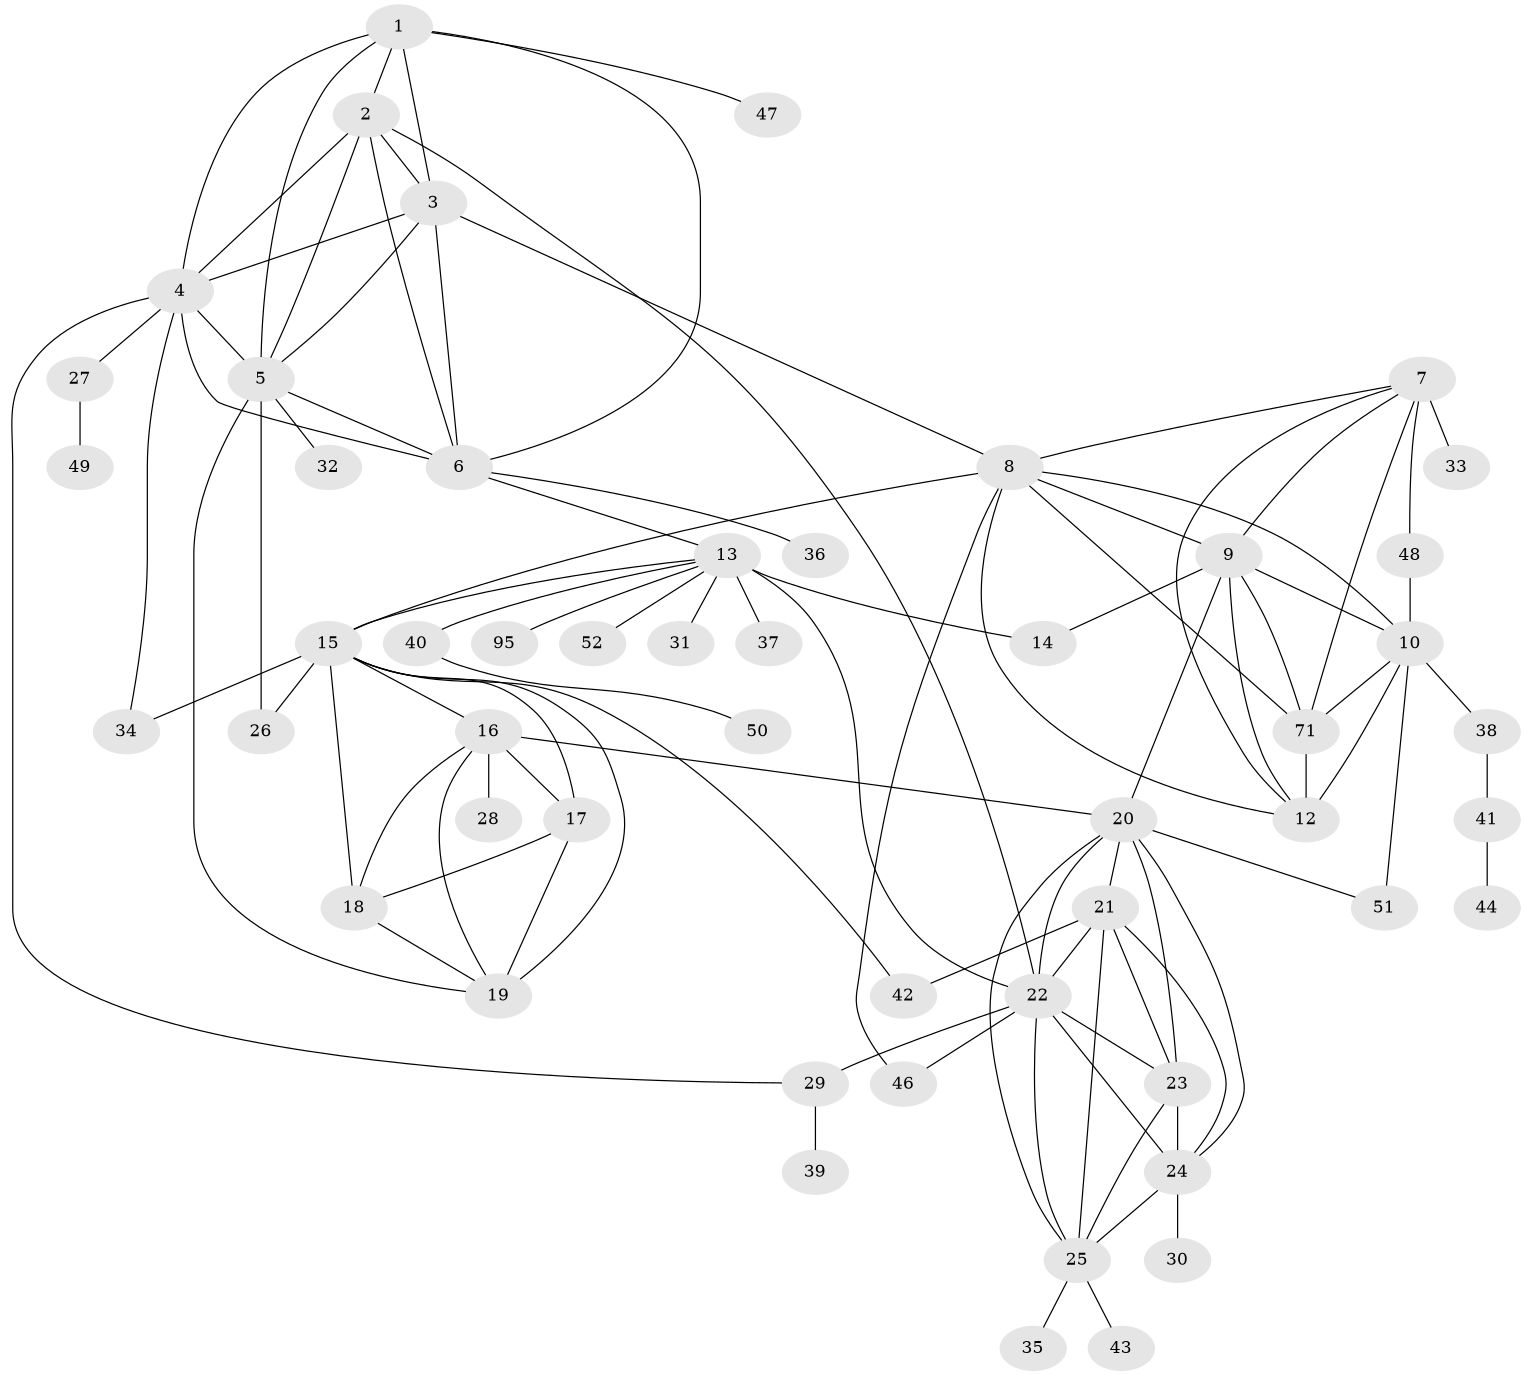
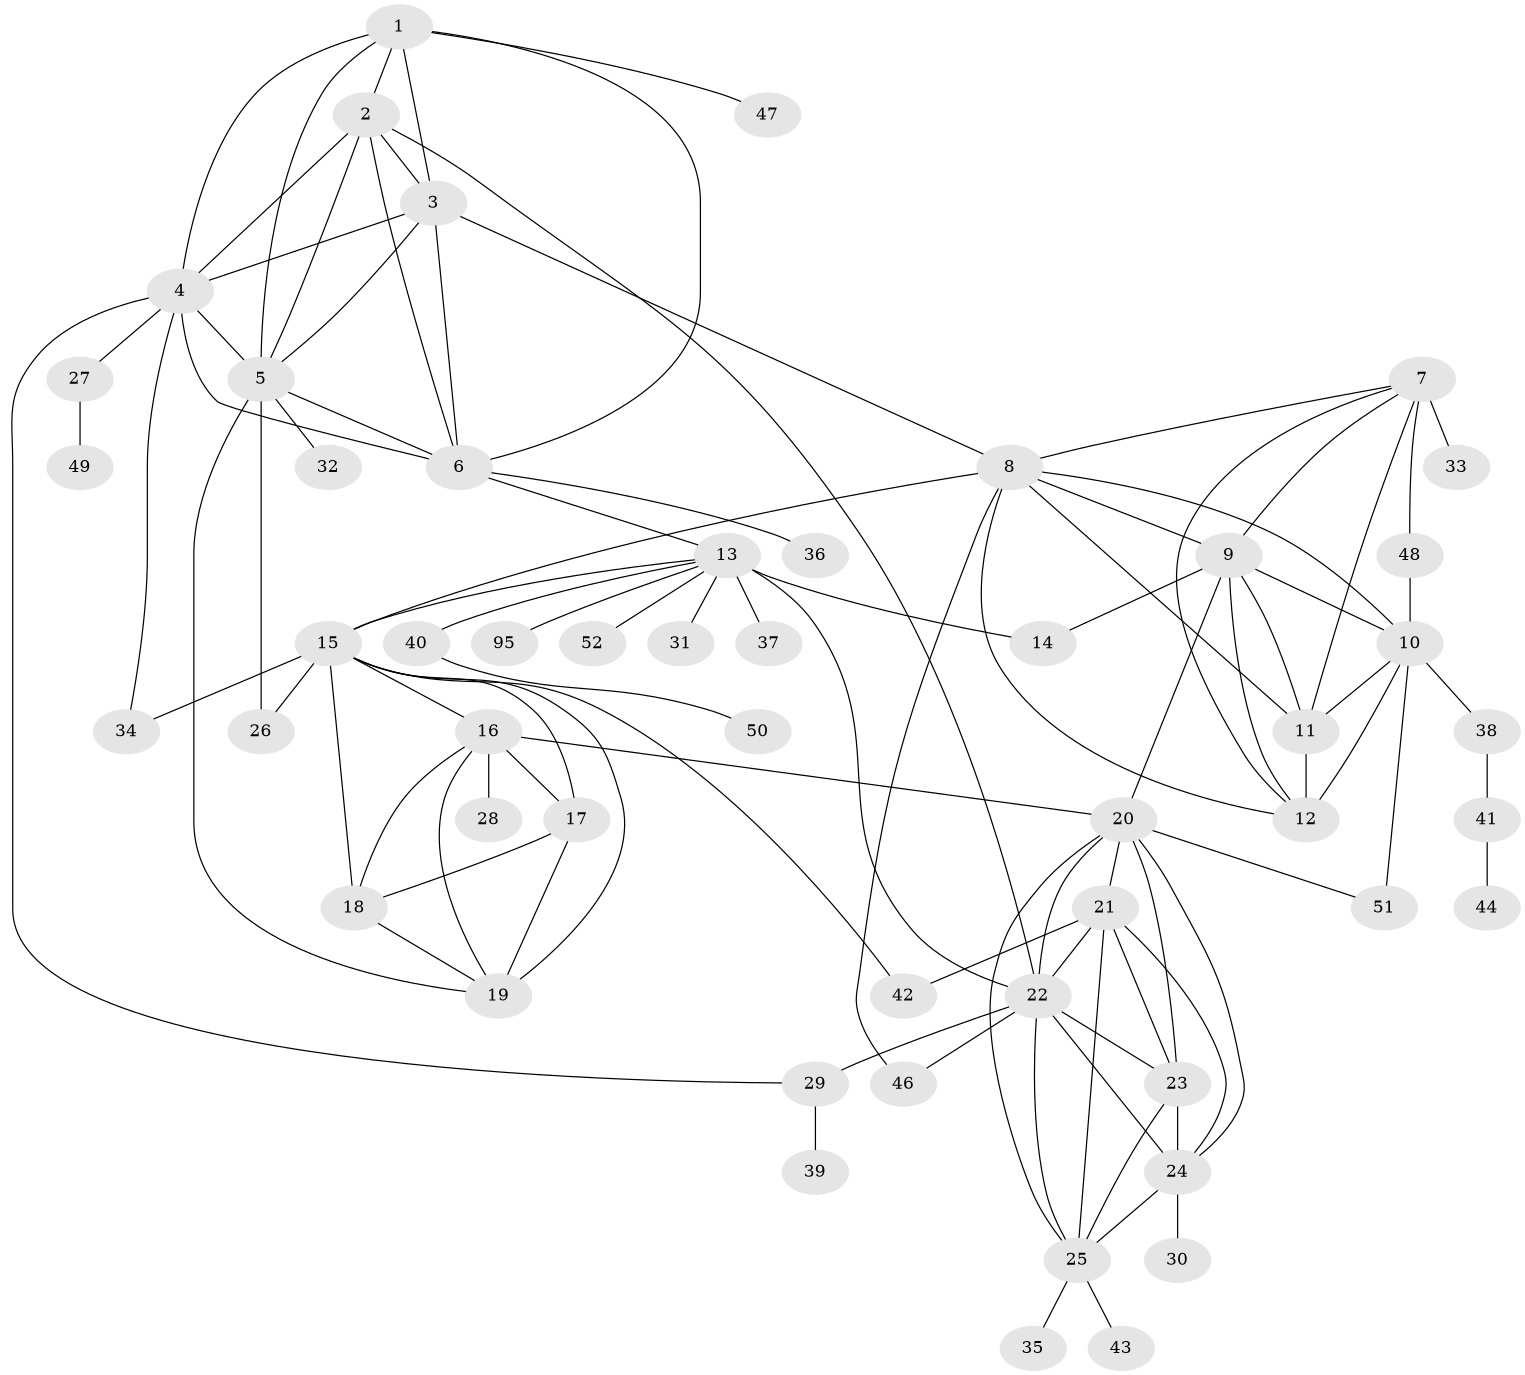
(1306, 732) -> (1306, 732)
